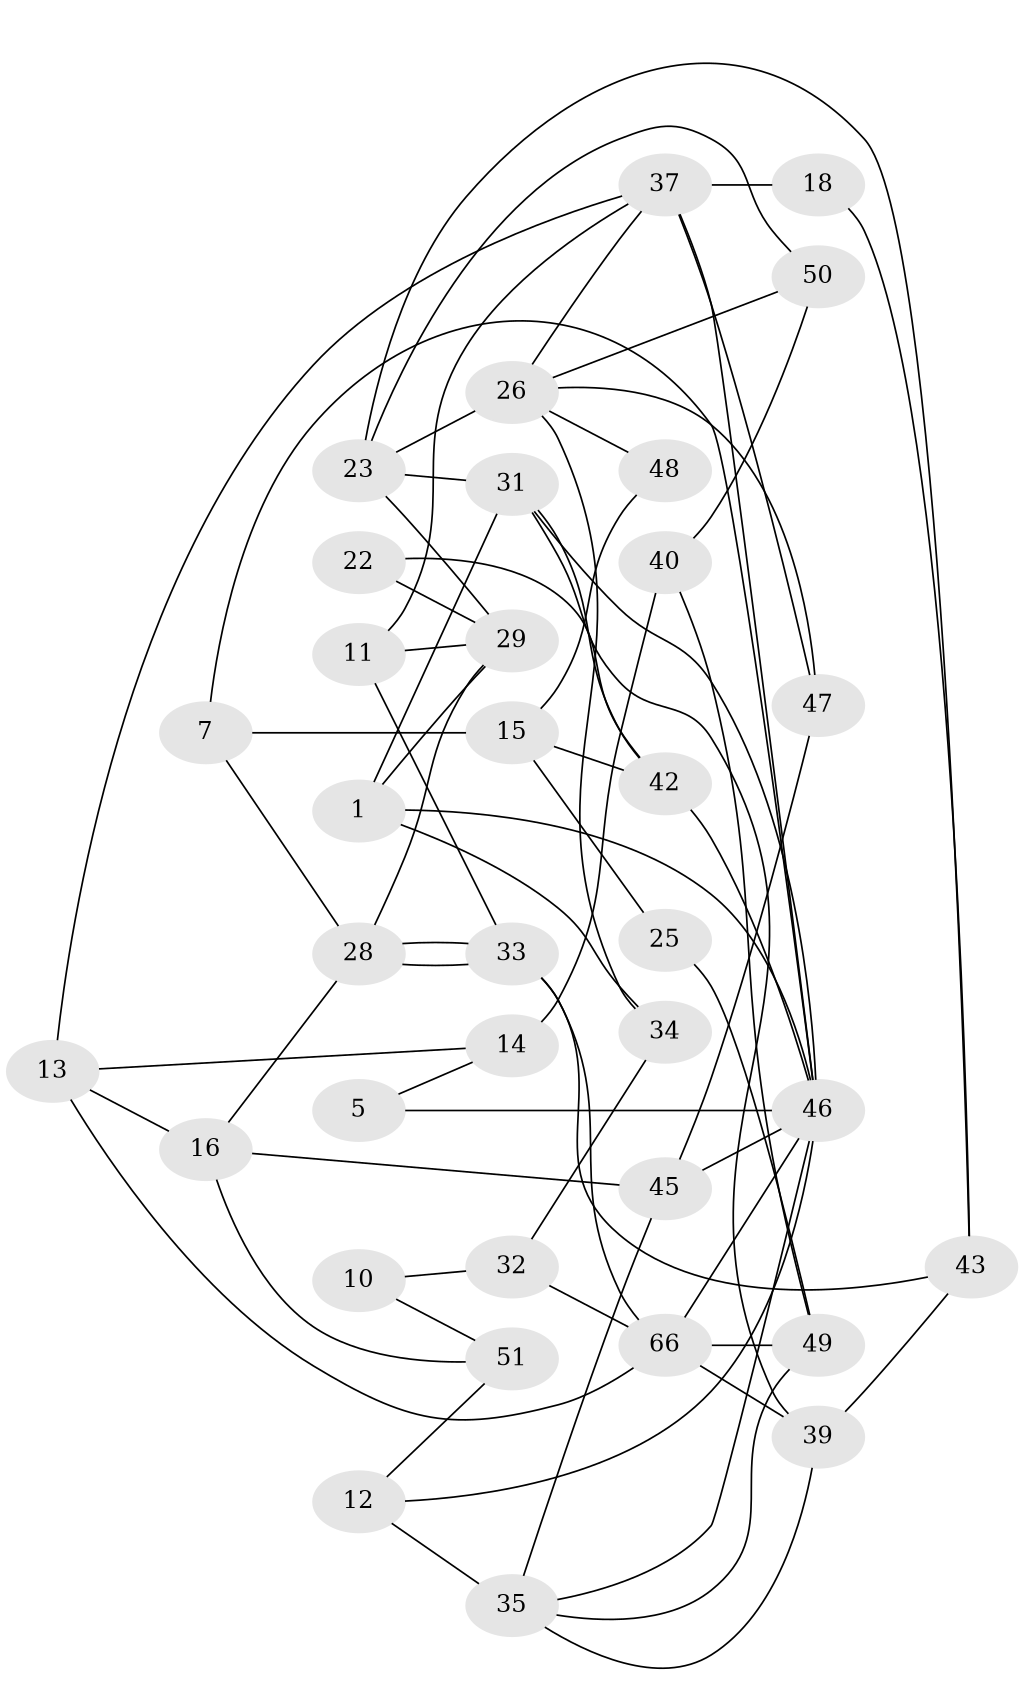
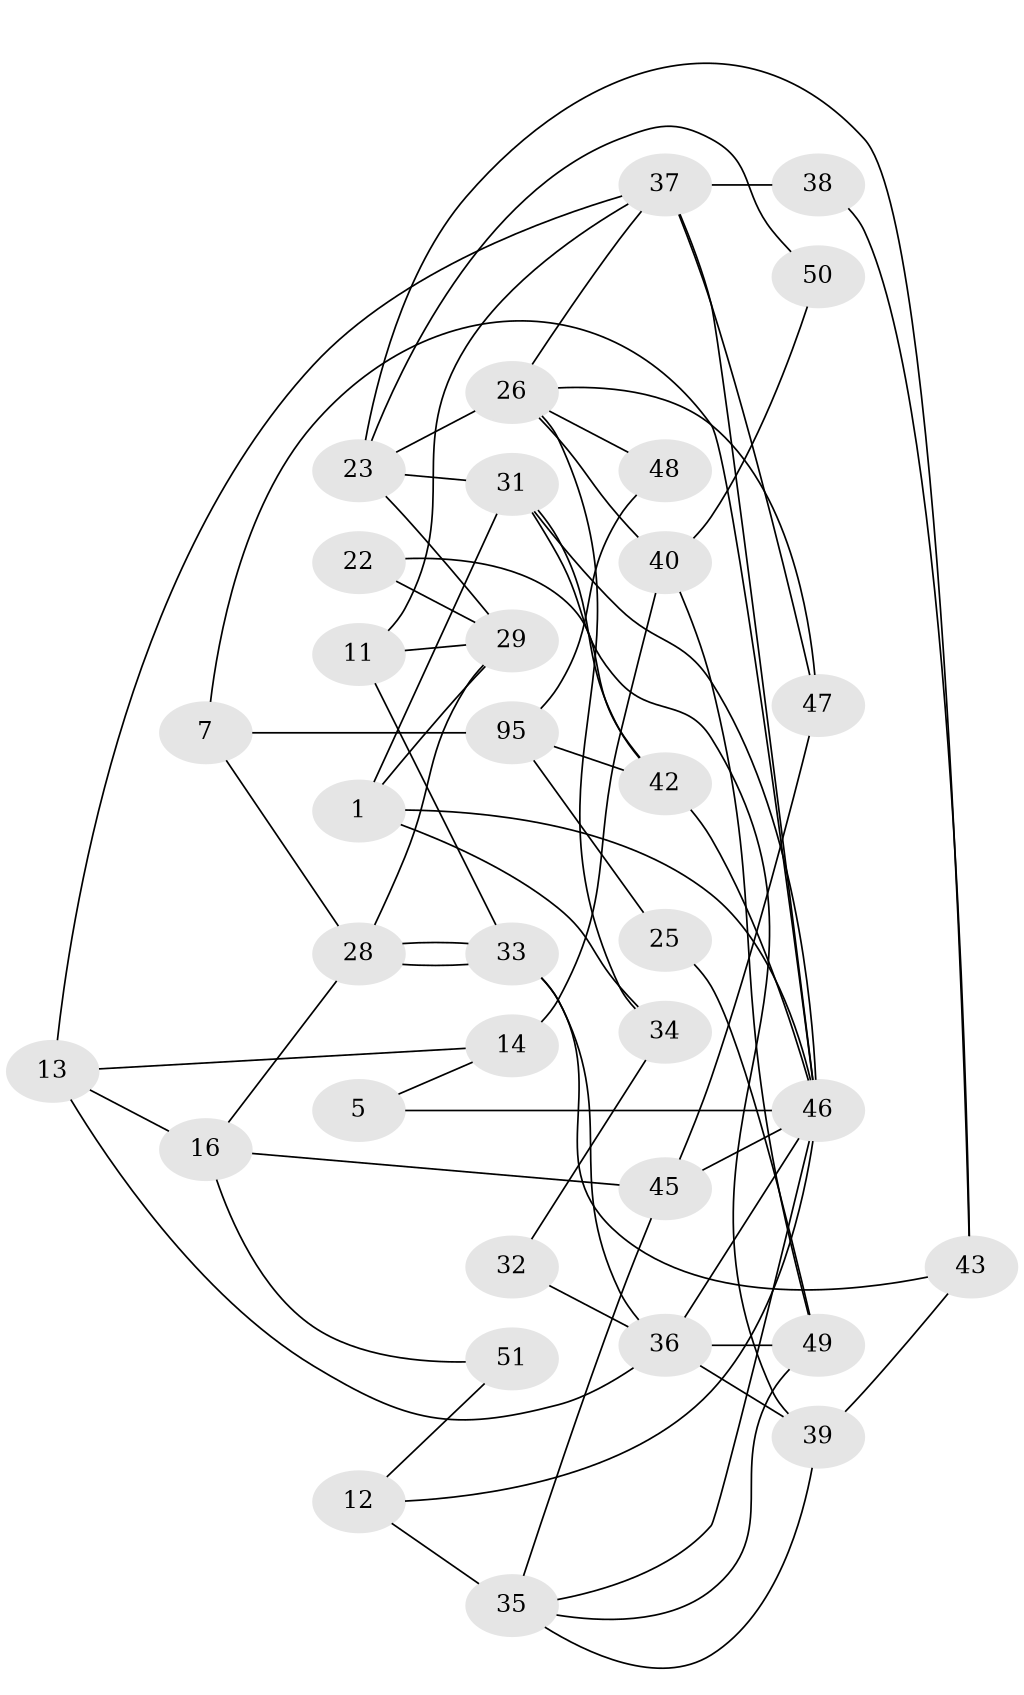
(818, 185) -> (818, 185)
(665, 335) -> (589, 478)
(512, 733) -> (512, 733)
(359, 1281) -> none
(665, 1345) -> (665, 1345)
